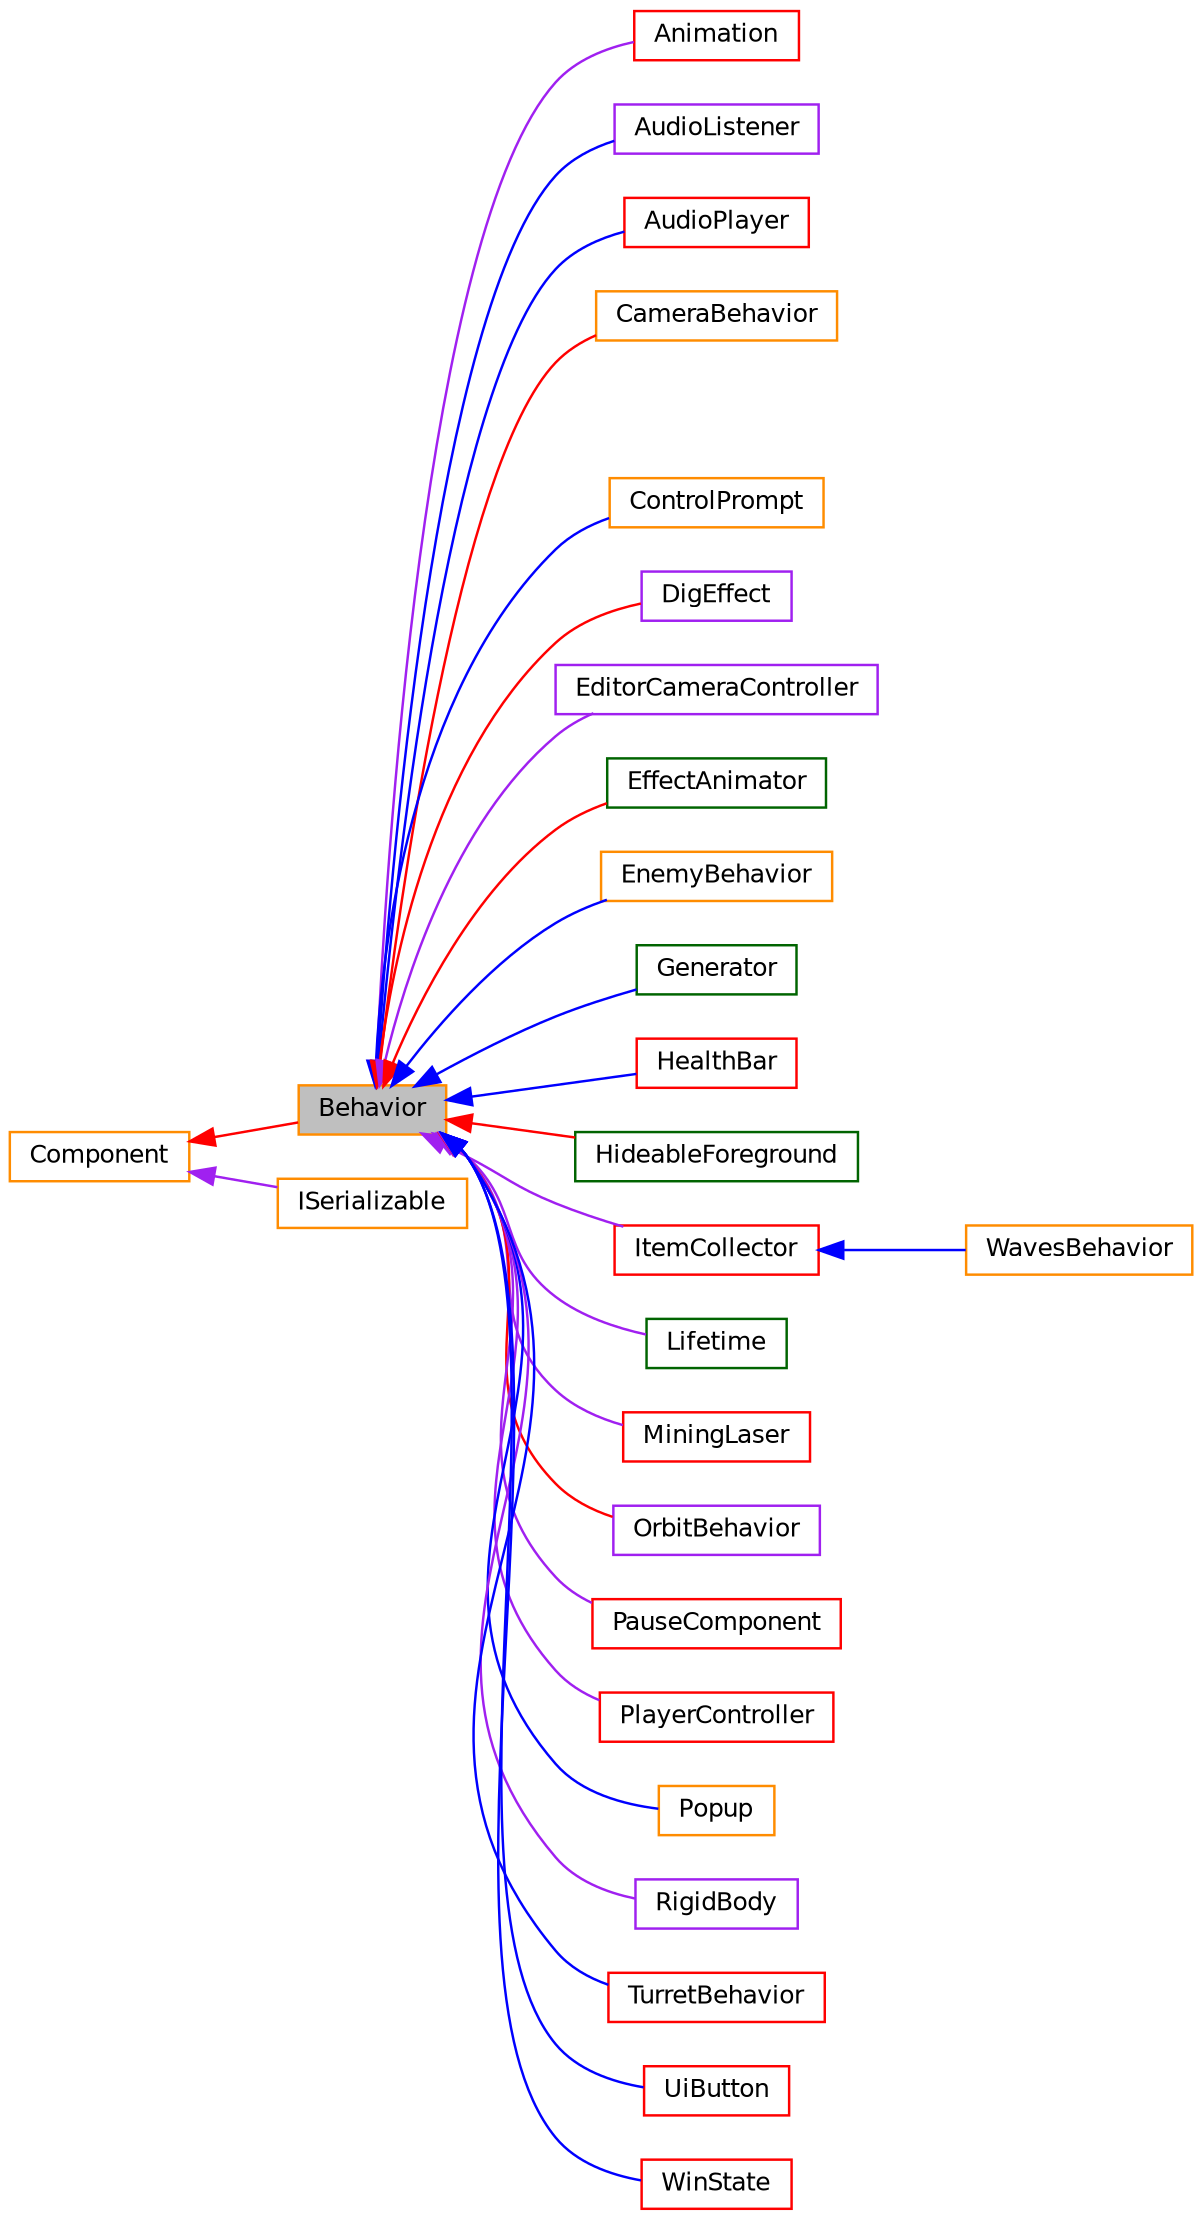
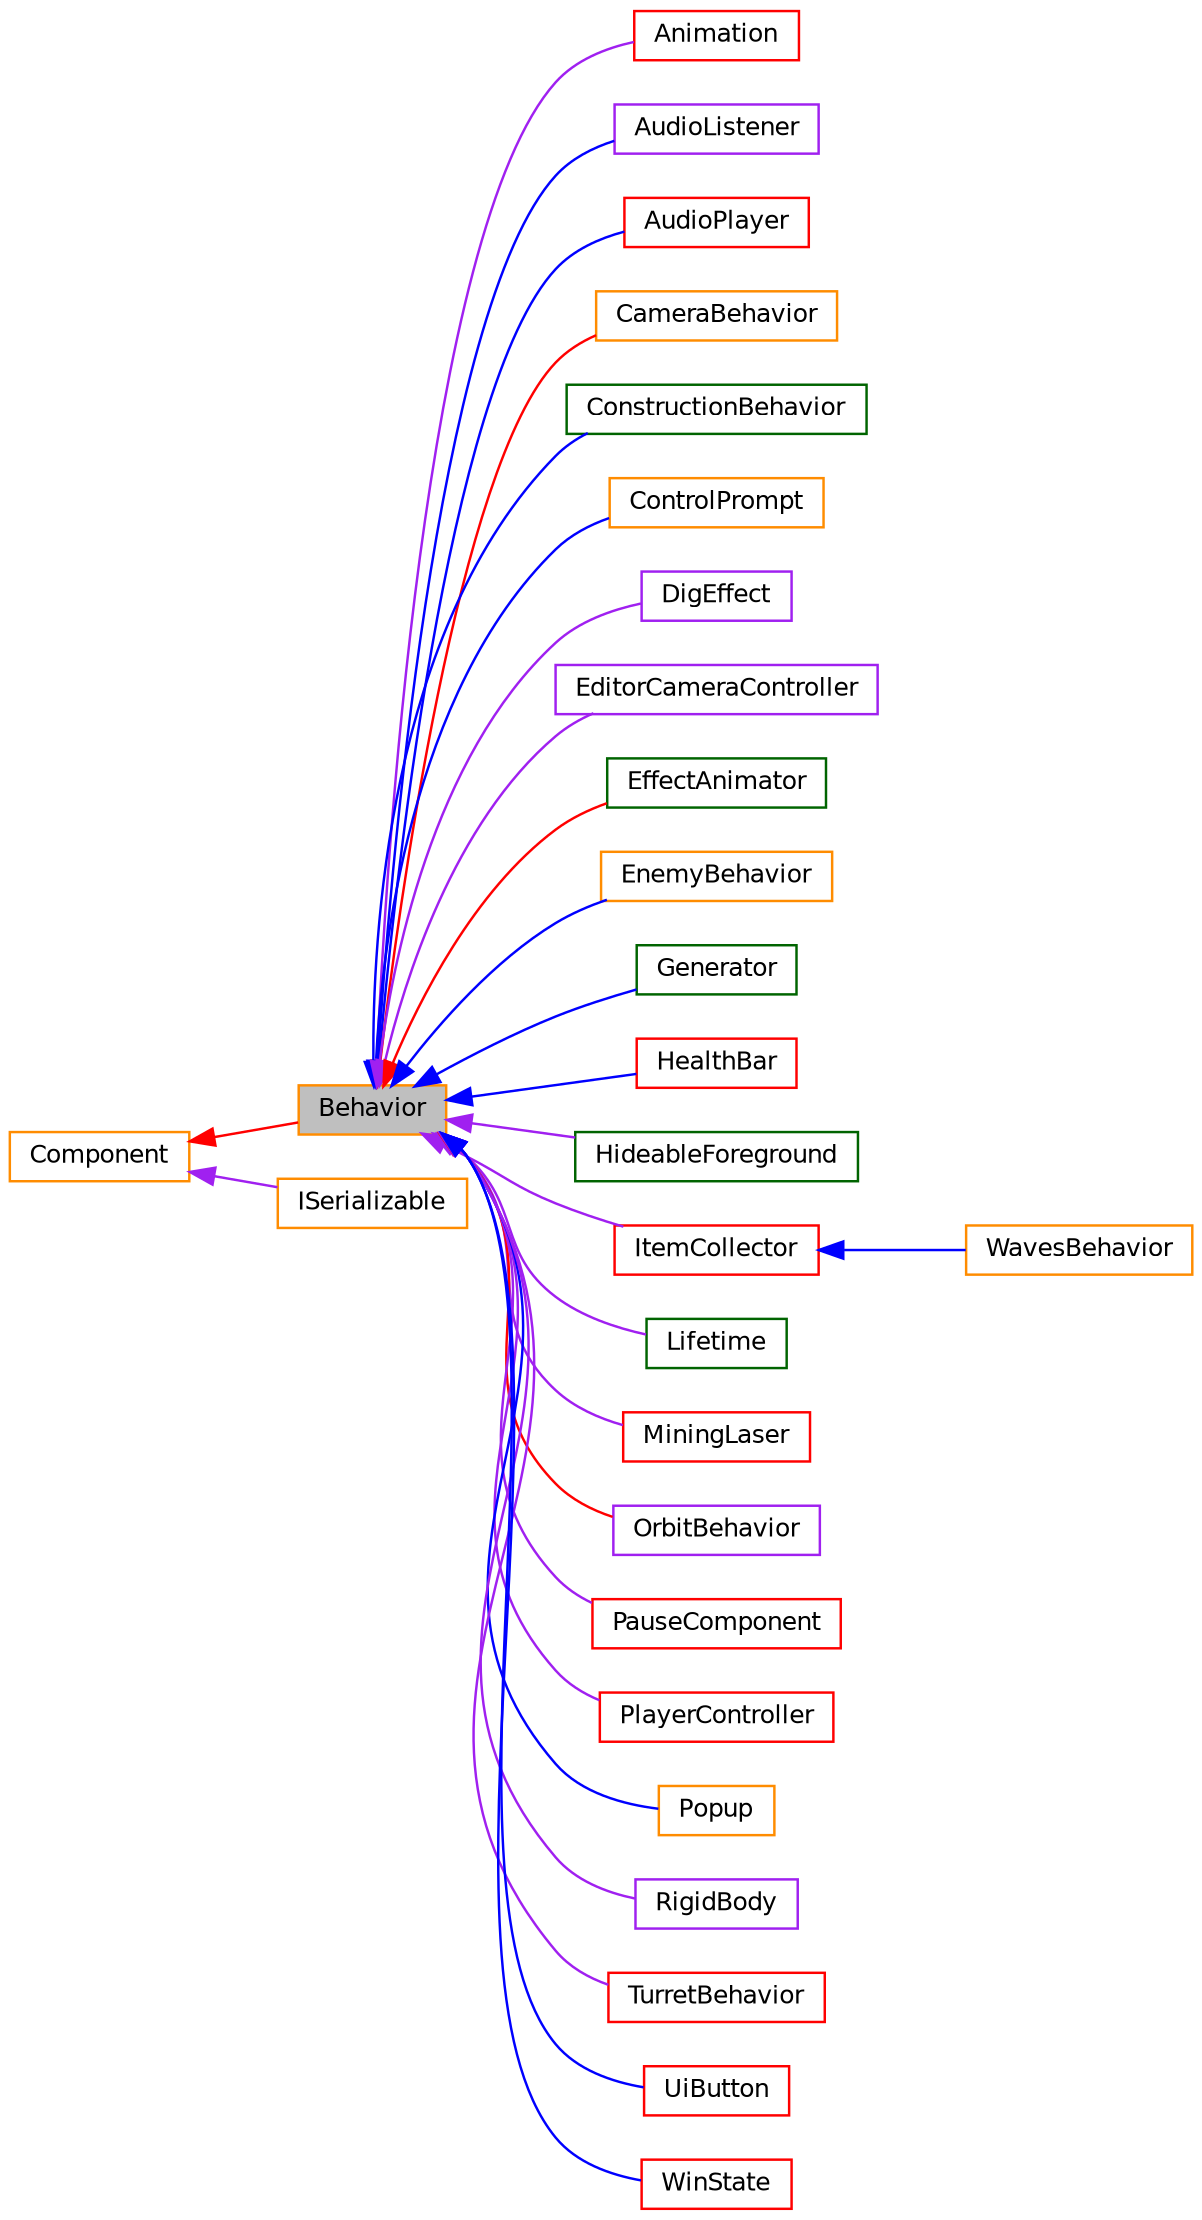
none -> (717, 409)
(452, 793) -> (452, 793)
(523, 1130) -> (523, 1130)
(475, 1739) -> (475, 1739)
